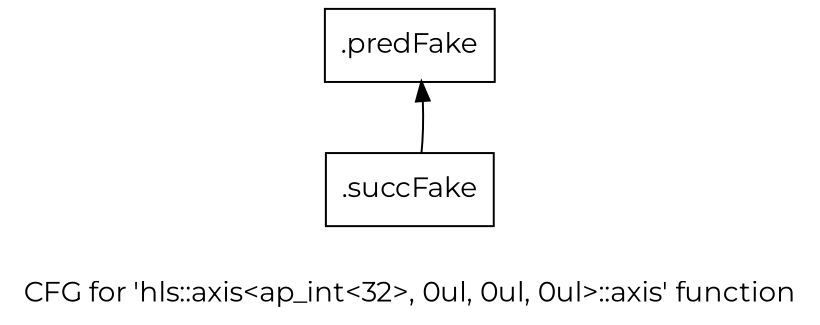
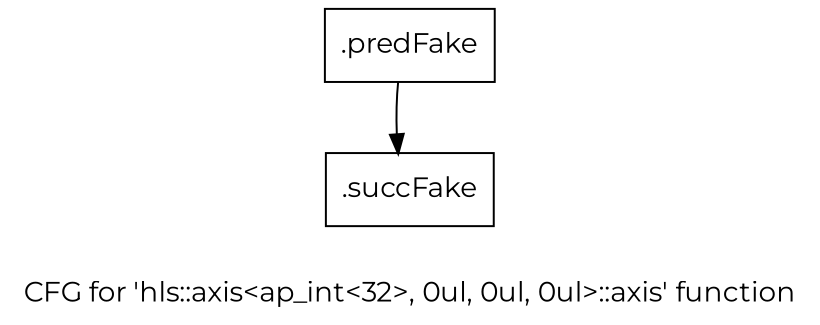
(423, 128) -> (397, 108)
